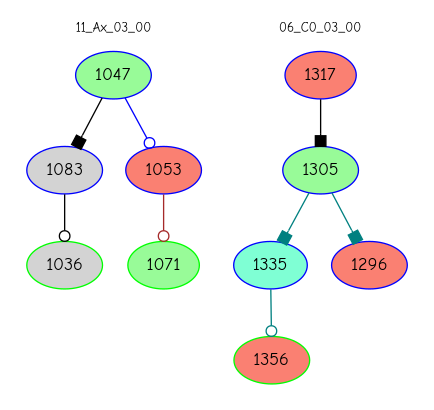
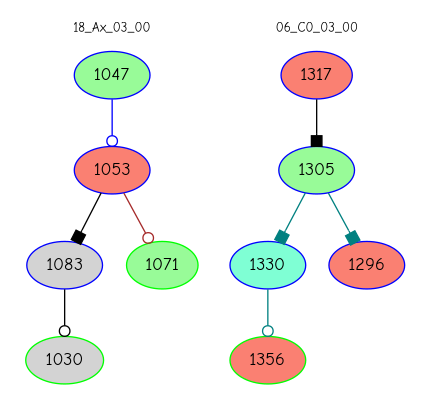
(114, 28) -> (112, 28)
(92, 117) -> (92, 212)
(65, 265) -> (65, 360)
(270, 265) -> (268, 265)
